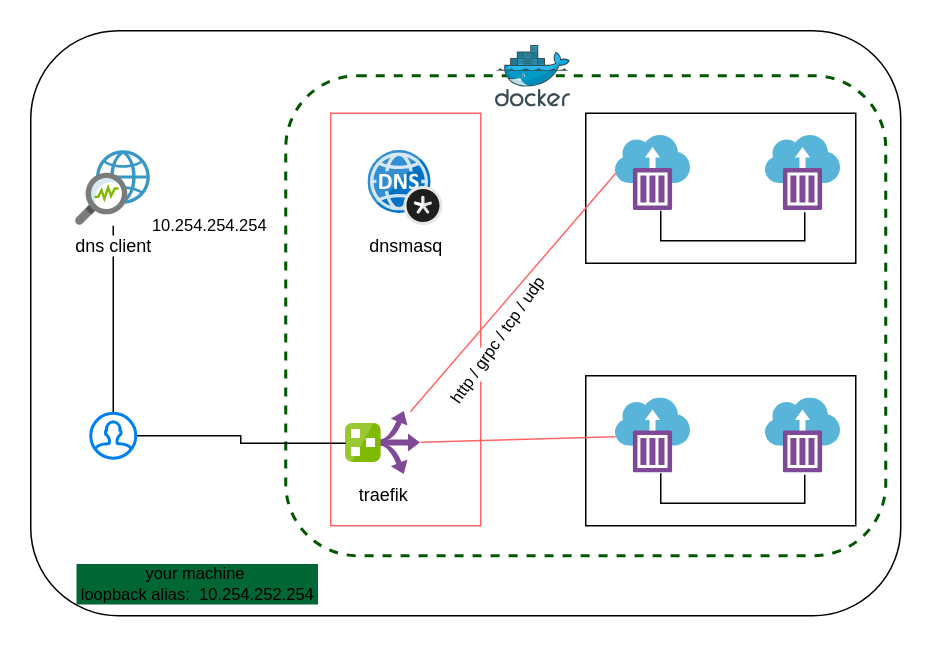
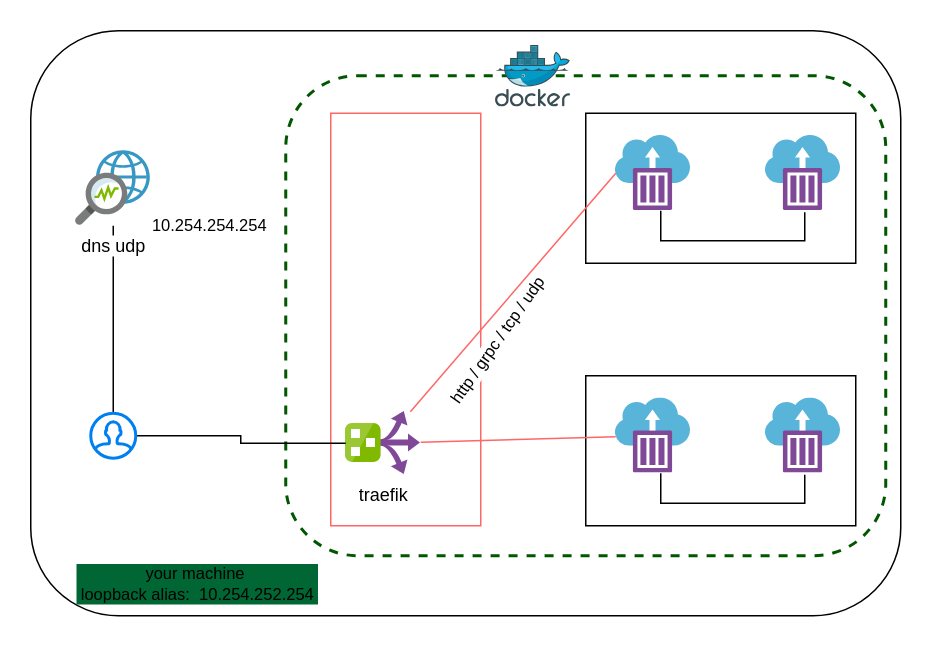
(406, 188) -> none
(114, 247) -> (114, 247)
